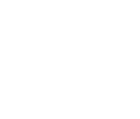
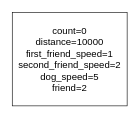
none -> (70, 59)
